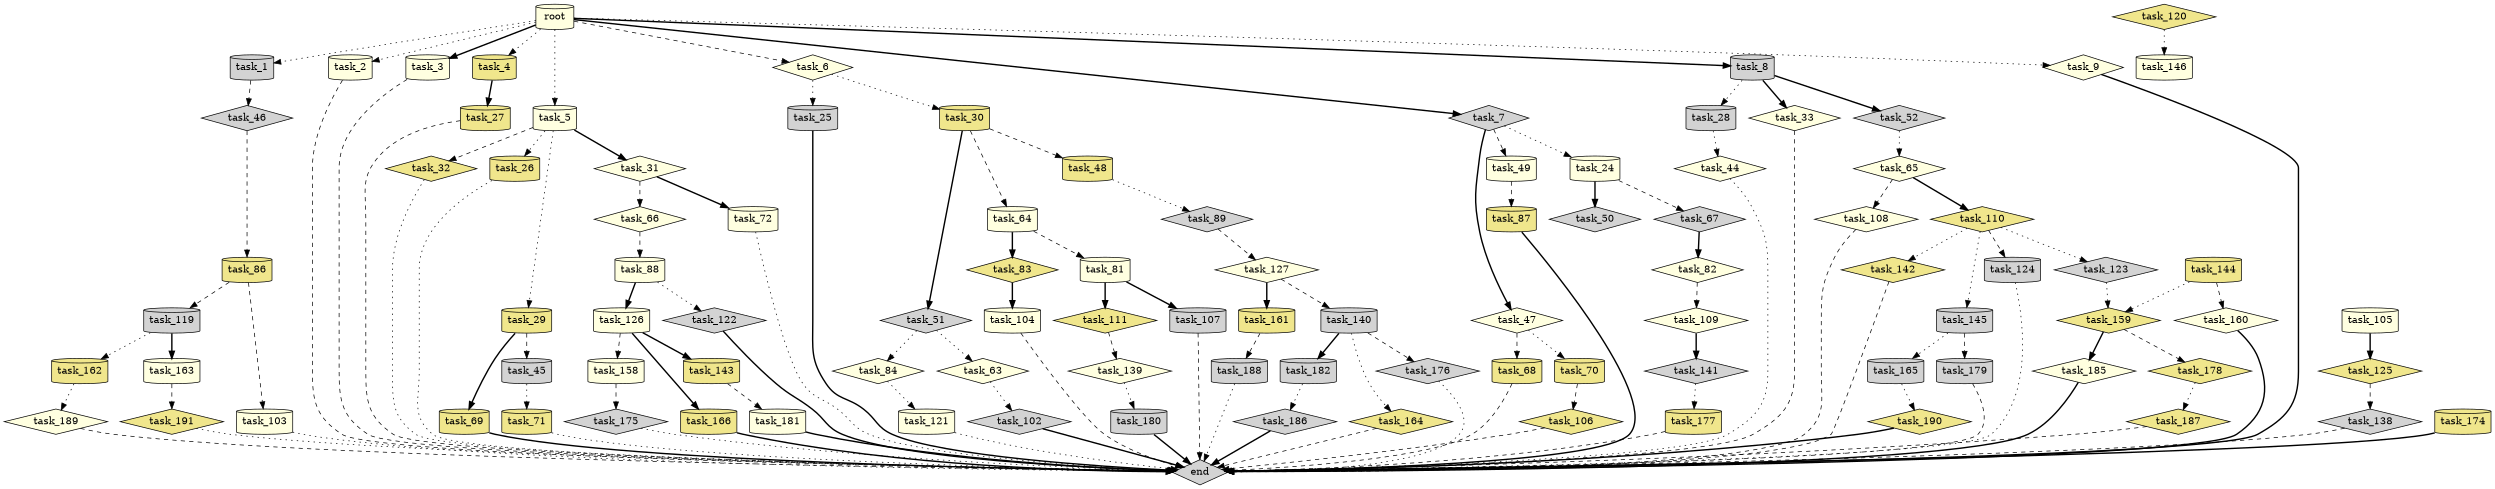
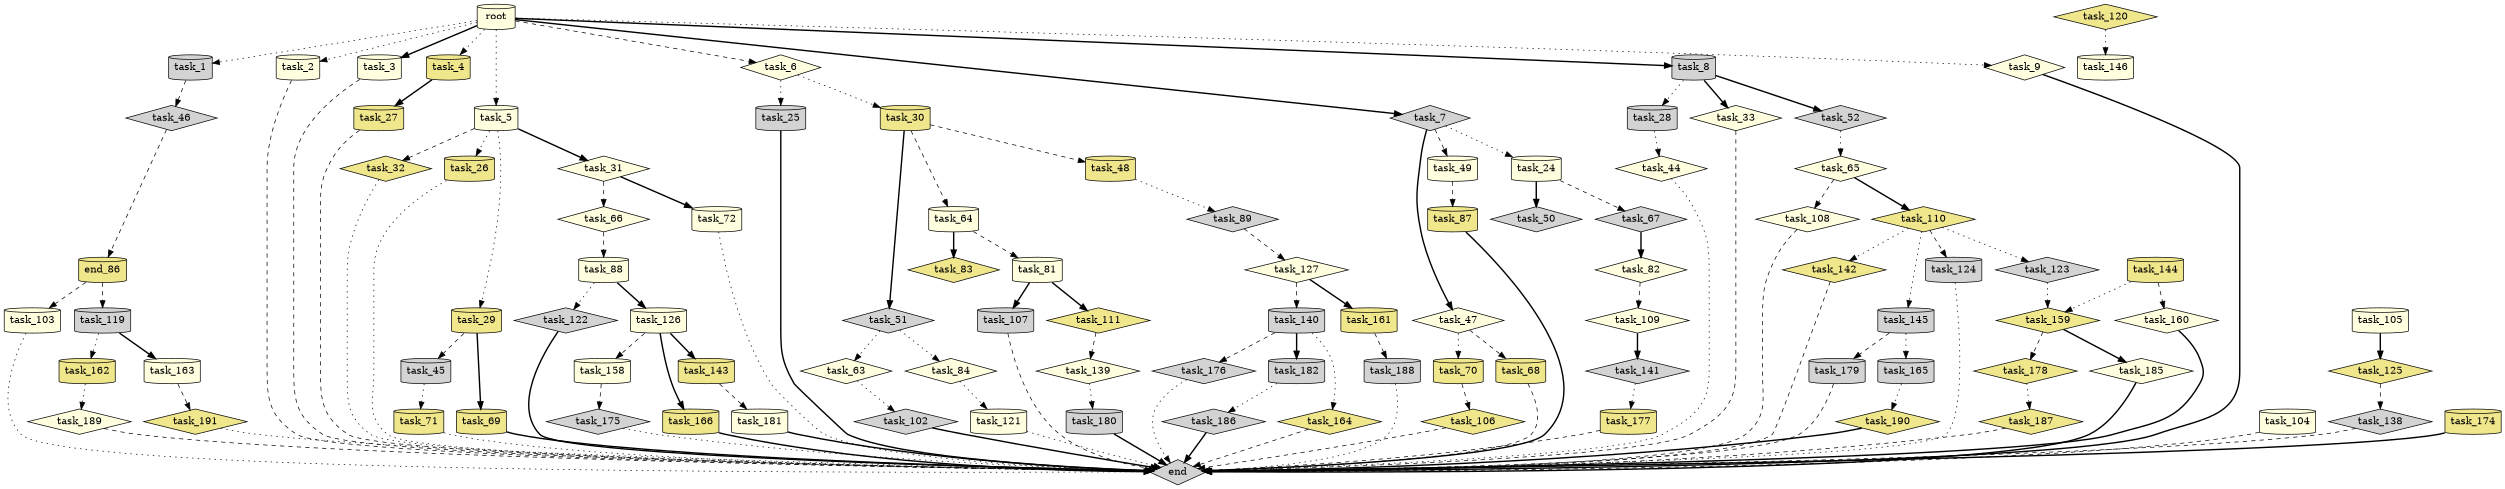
(247, 270) -> (103, 270)
(1012, 292) -> none
